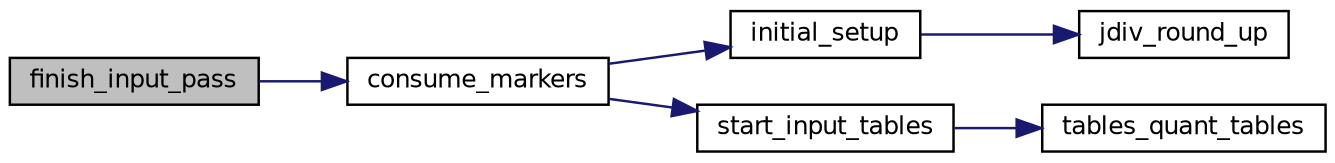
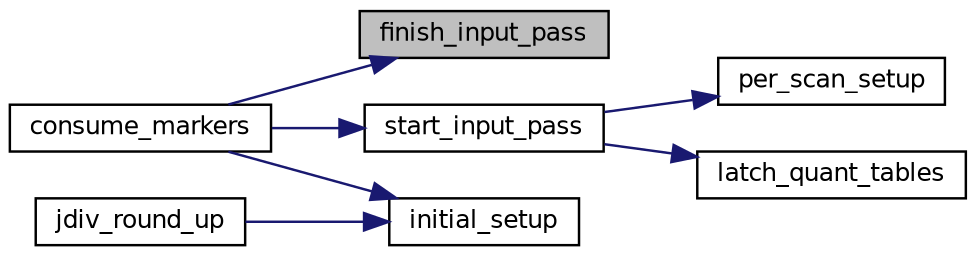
(987, 34) -> (305, 222)
(290, 81) -> (300, 85)
none -> (832, 81)
(825, 128) -> (484, 128)
(1184, 128) -> (832, 175)
